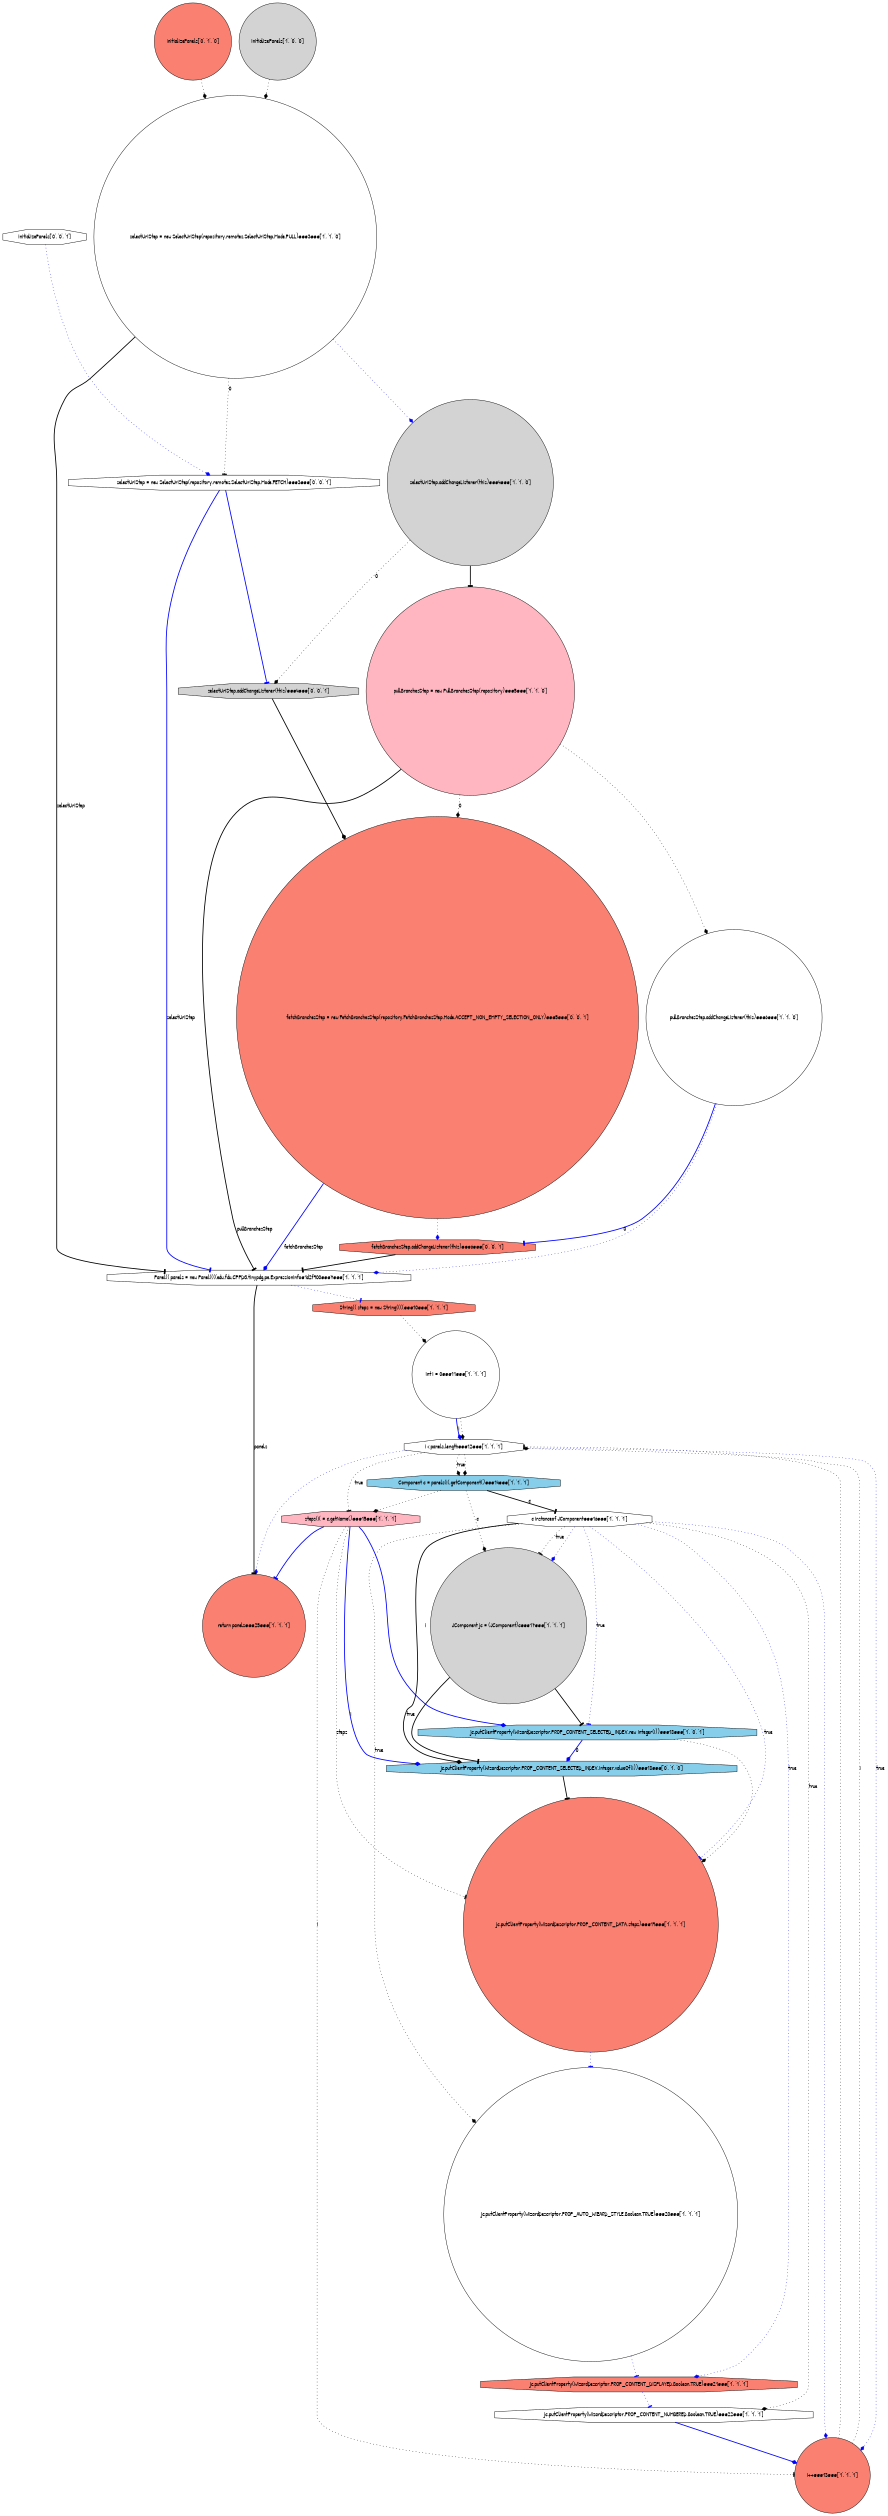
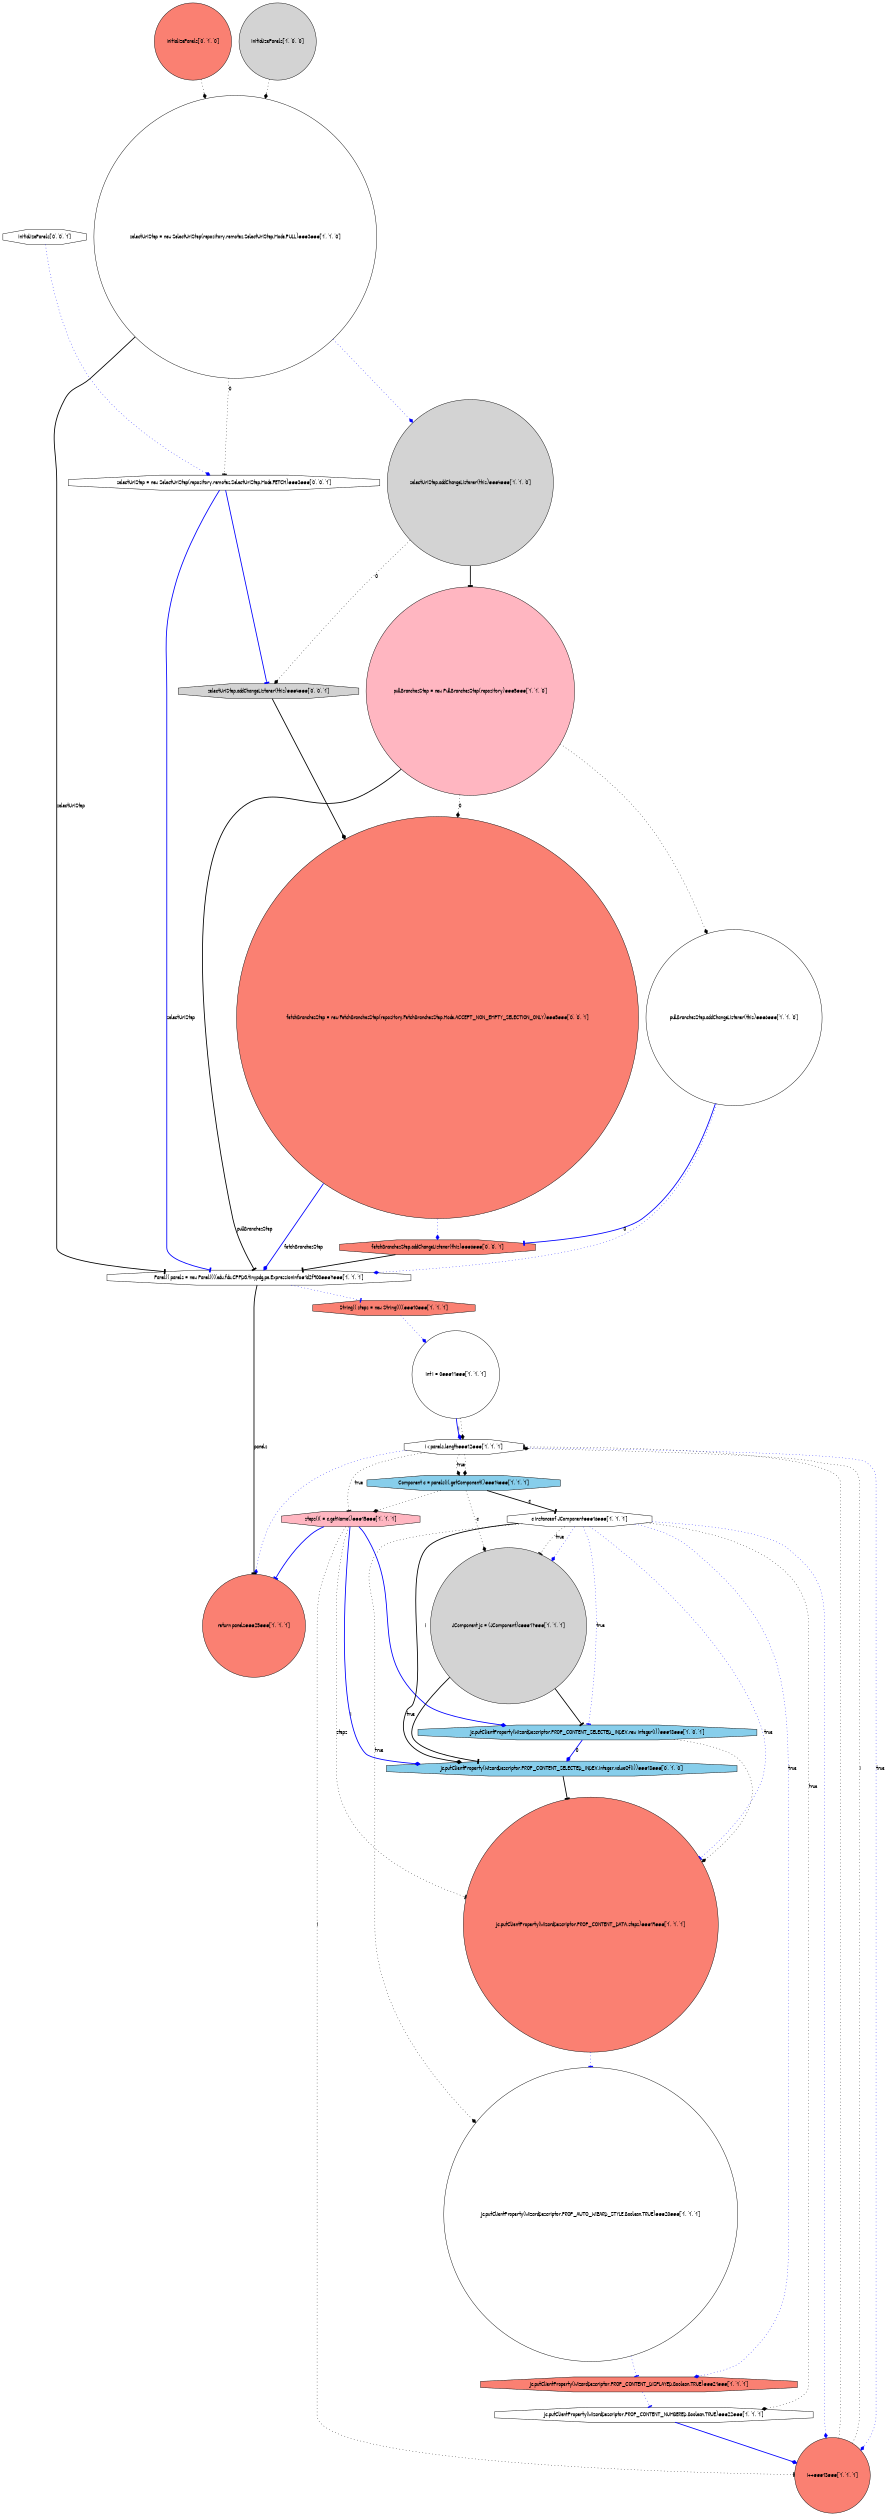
(412, 1327) -> (412, 1327)
